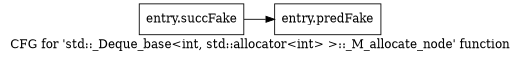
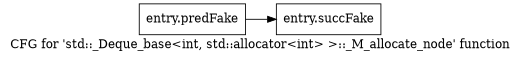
(255, 19) -> (257, 19)
